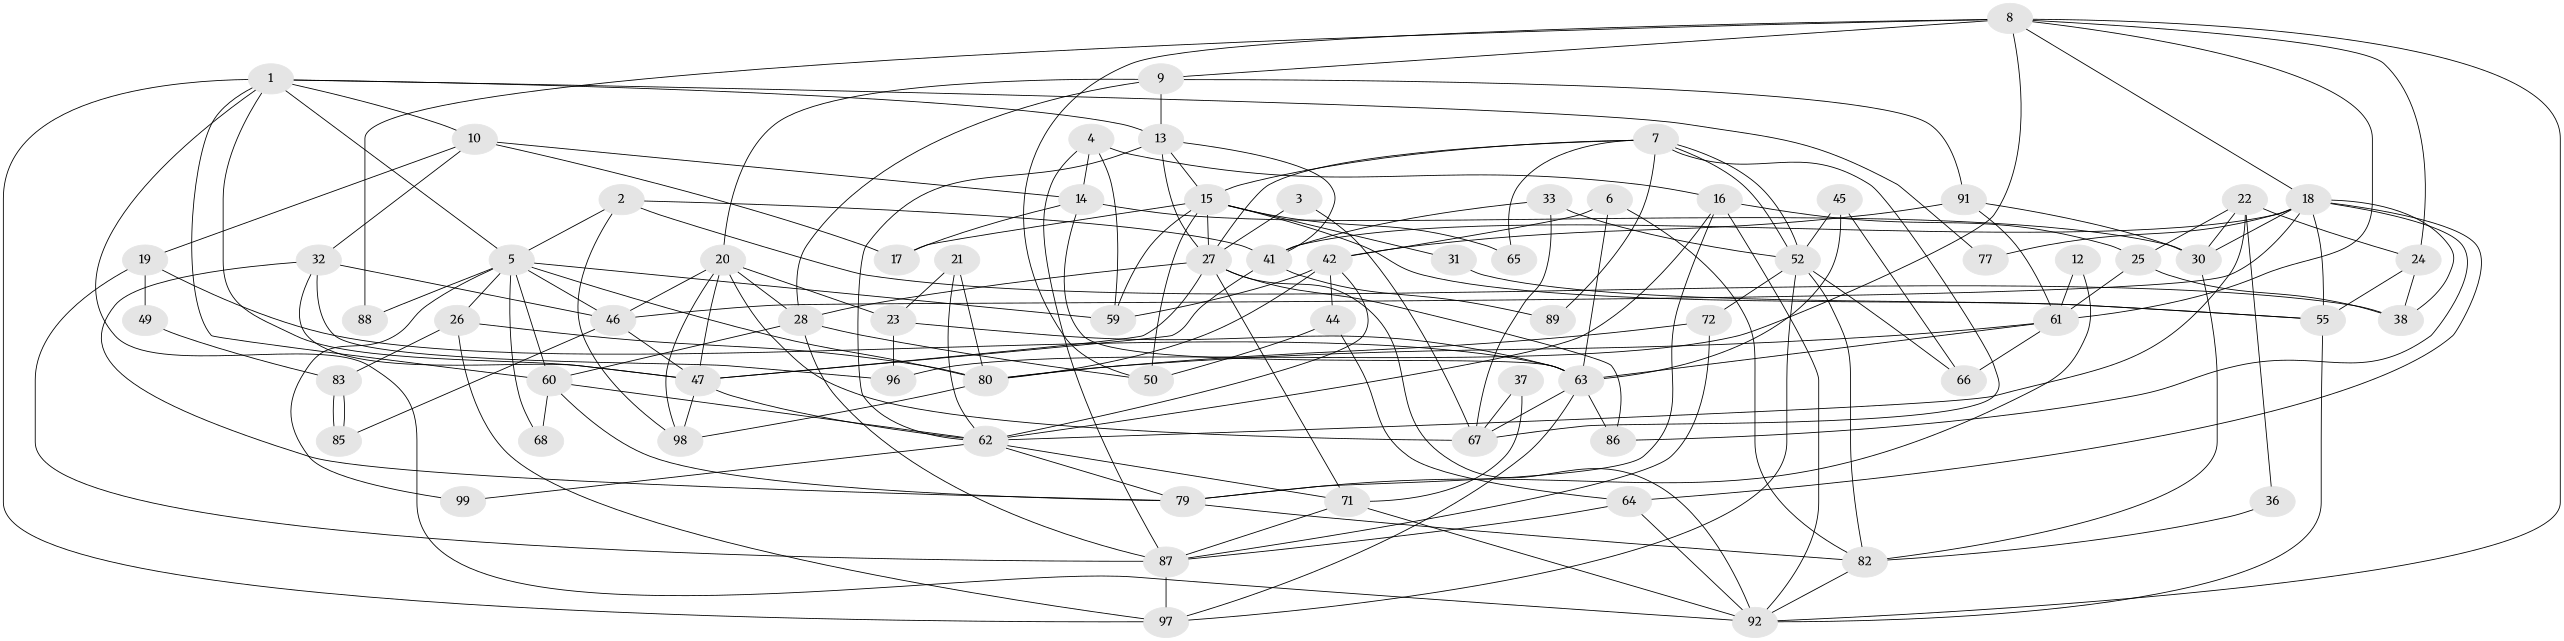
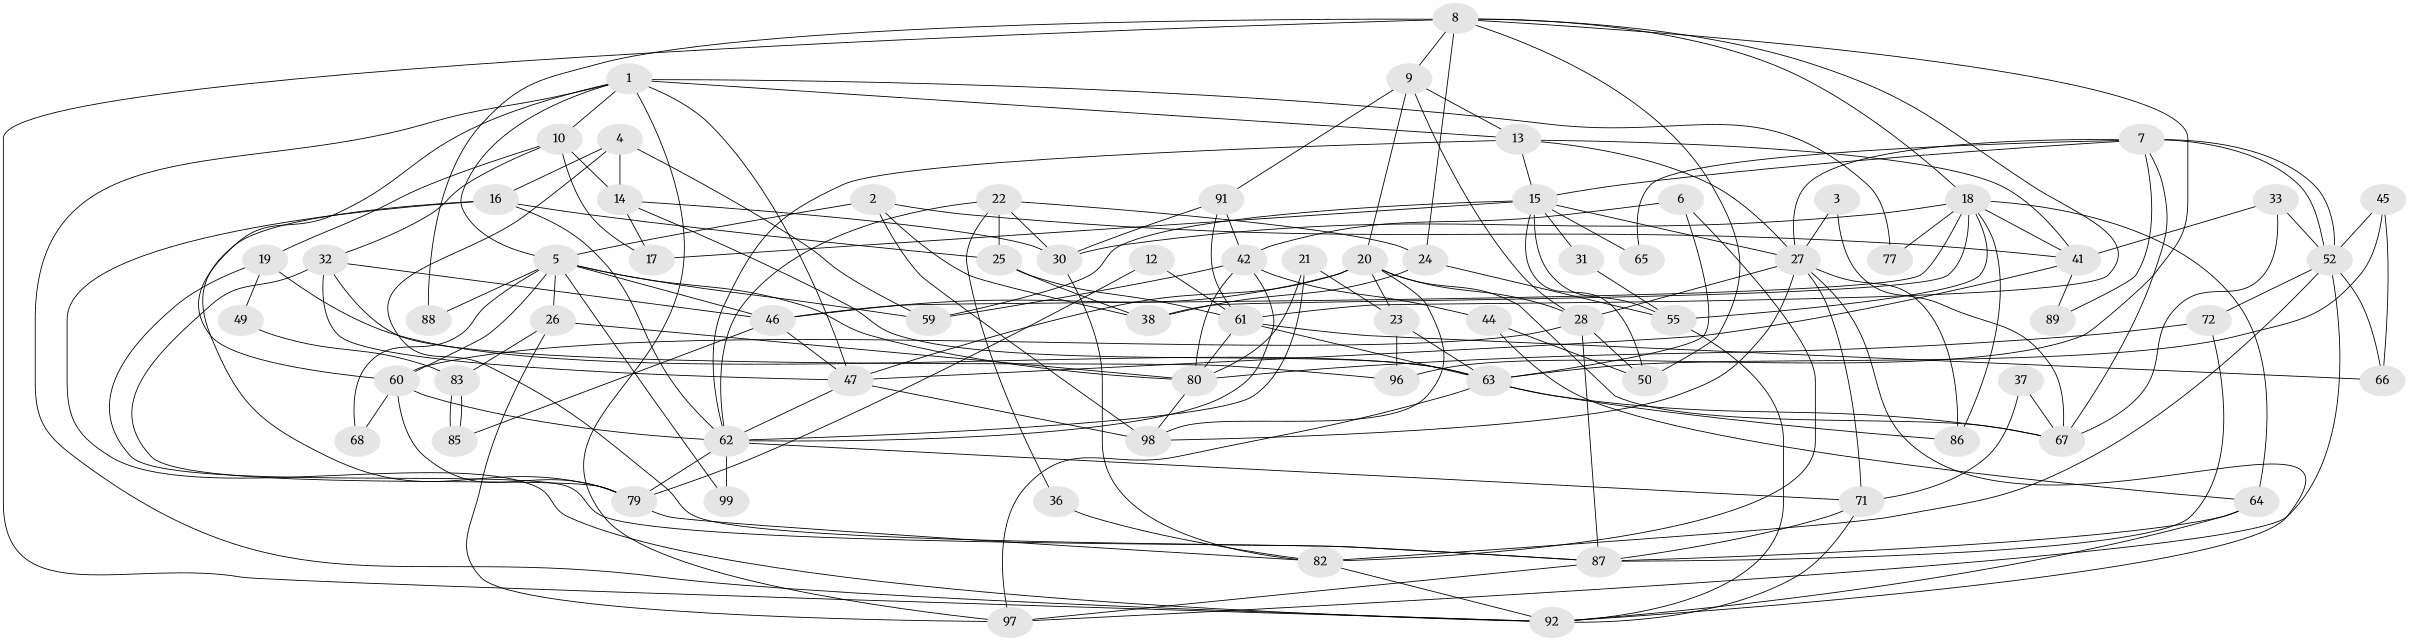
(975, 354) -> (1513, 423)
